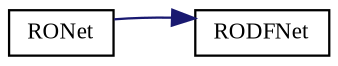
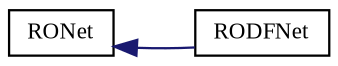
(143, 18) -> (166, 48)
